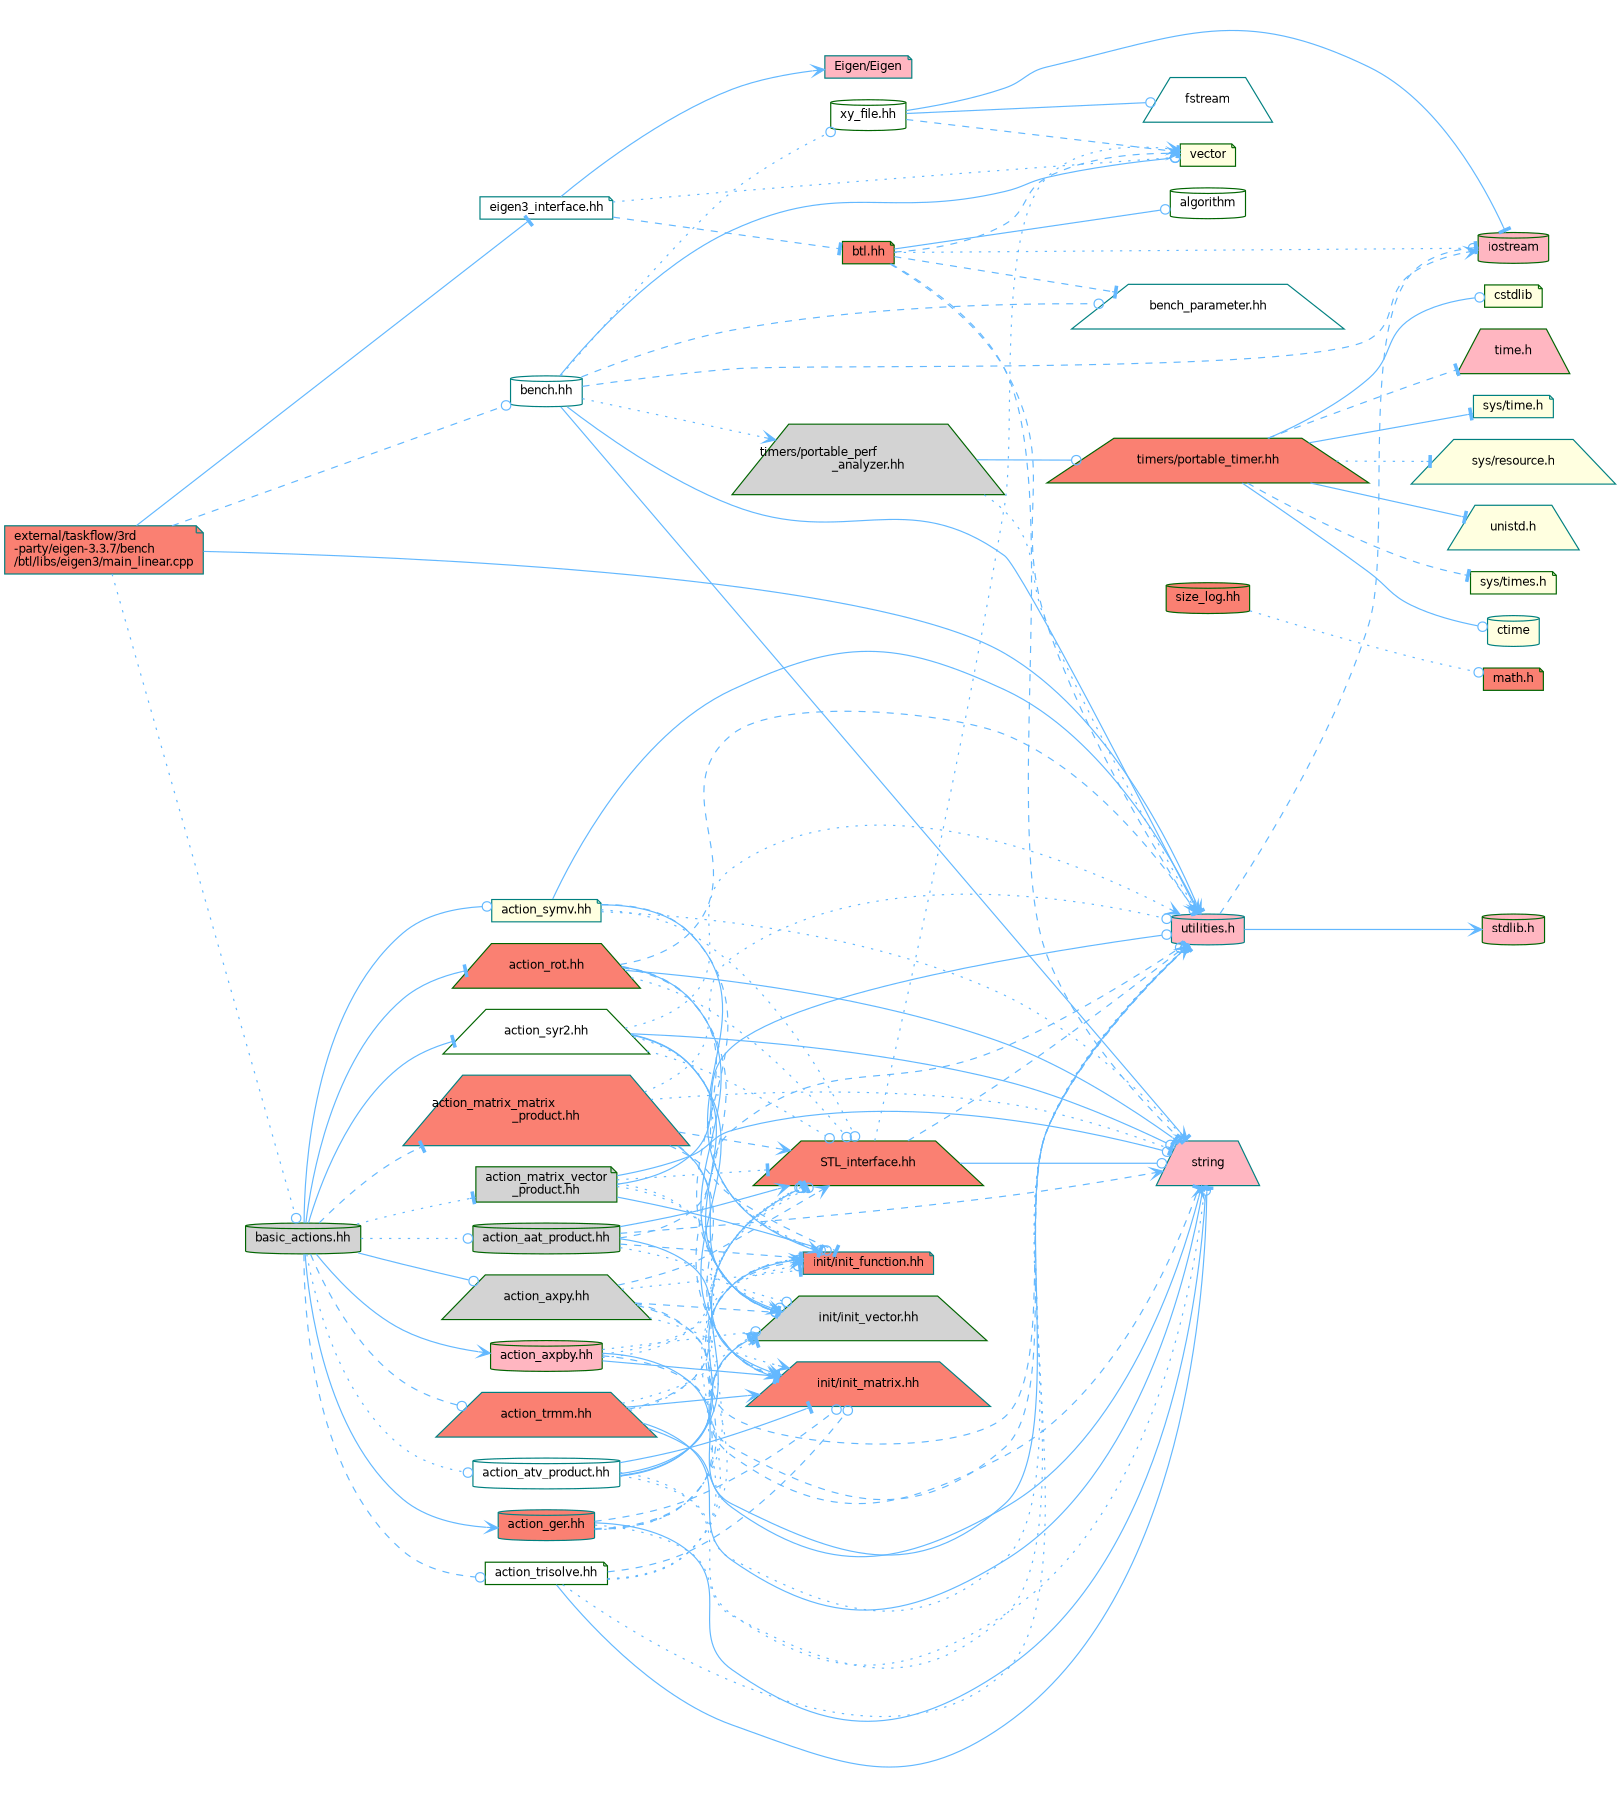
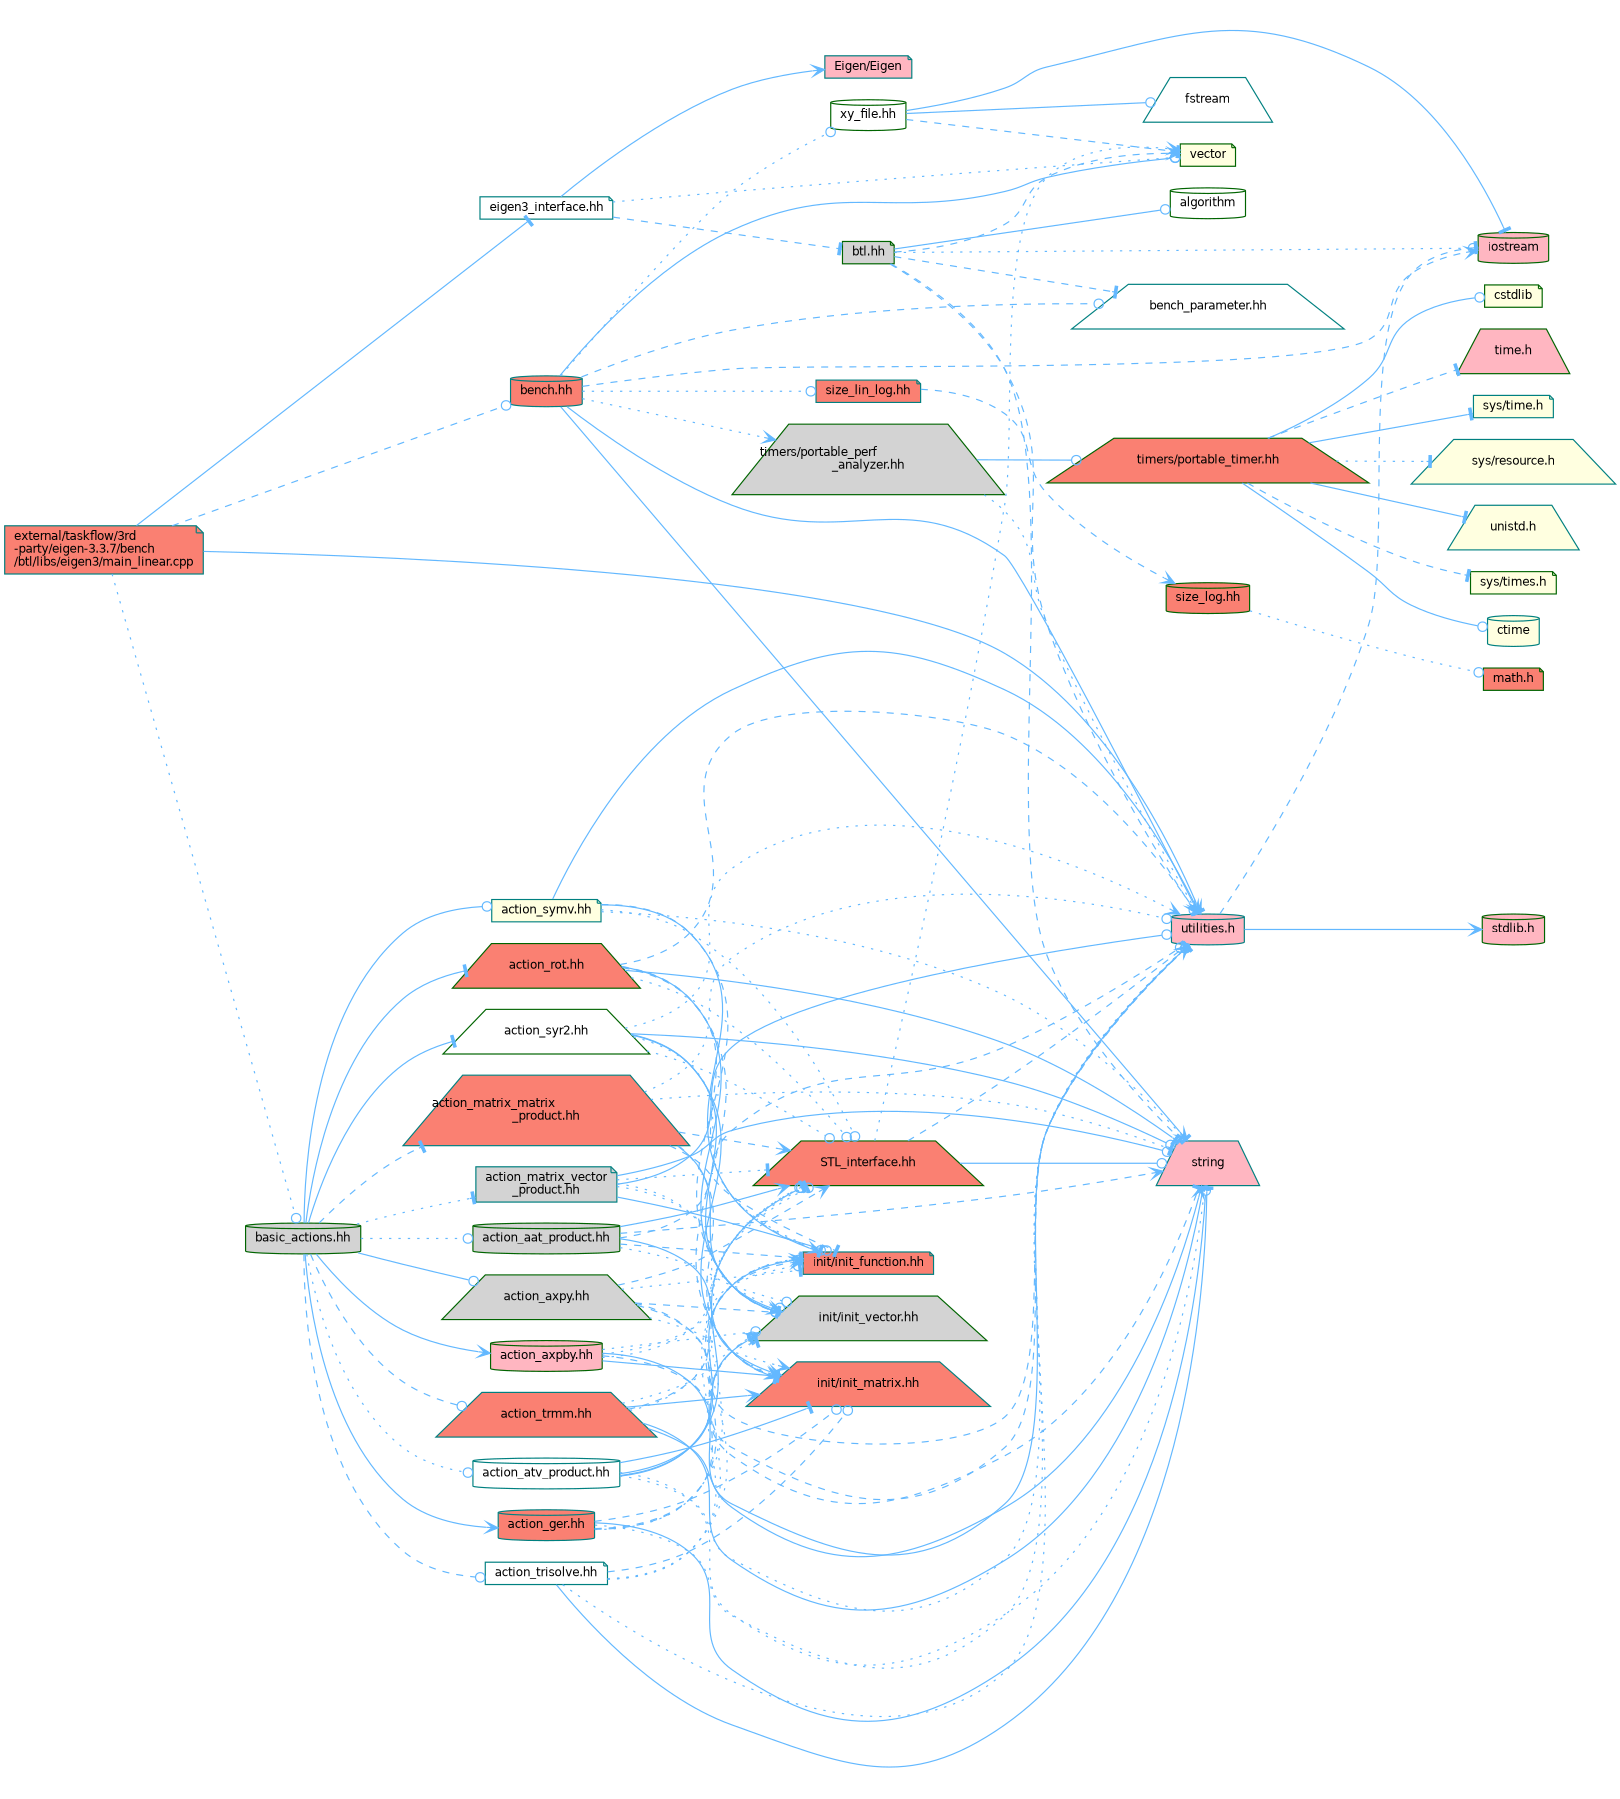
(868, 253) -> (868, 253)
(546, 391) -> (546, 391)
none -> (868, 391)
(546, 1184) -> (546, 1184)
(546, 1573) -> (546, 1573)
